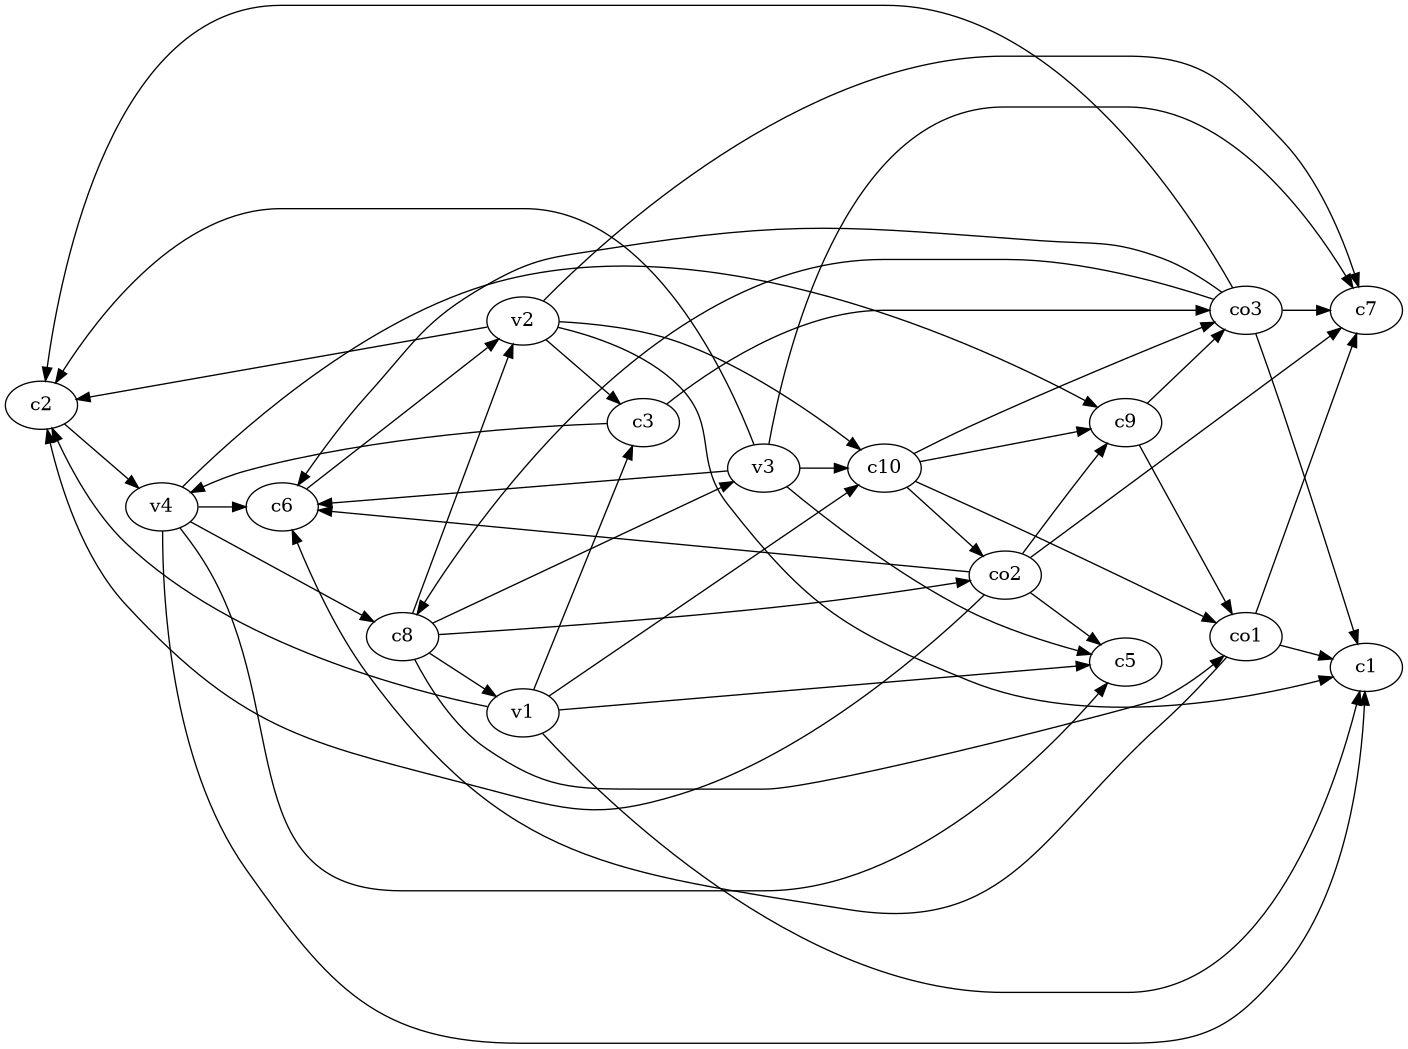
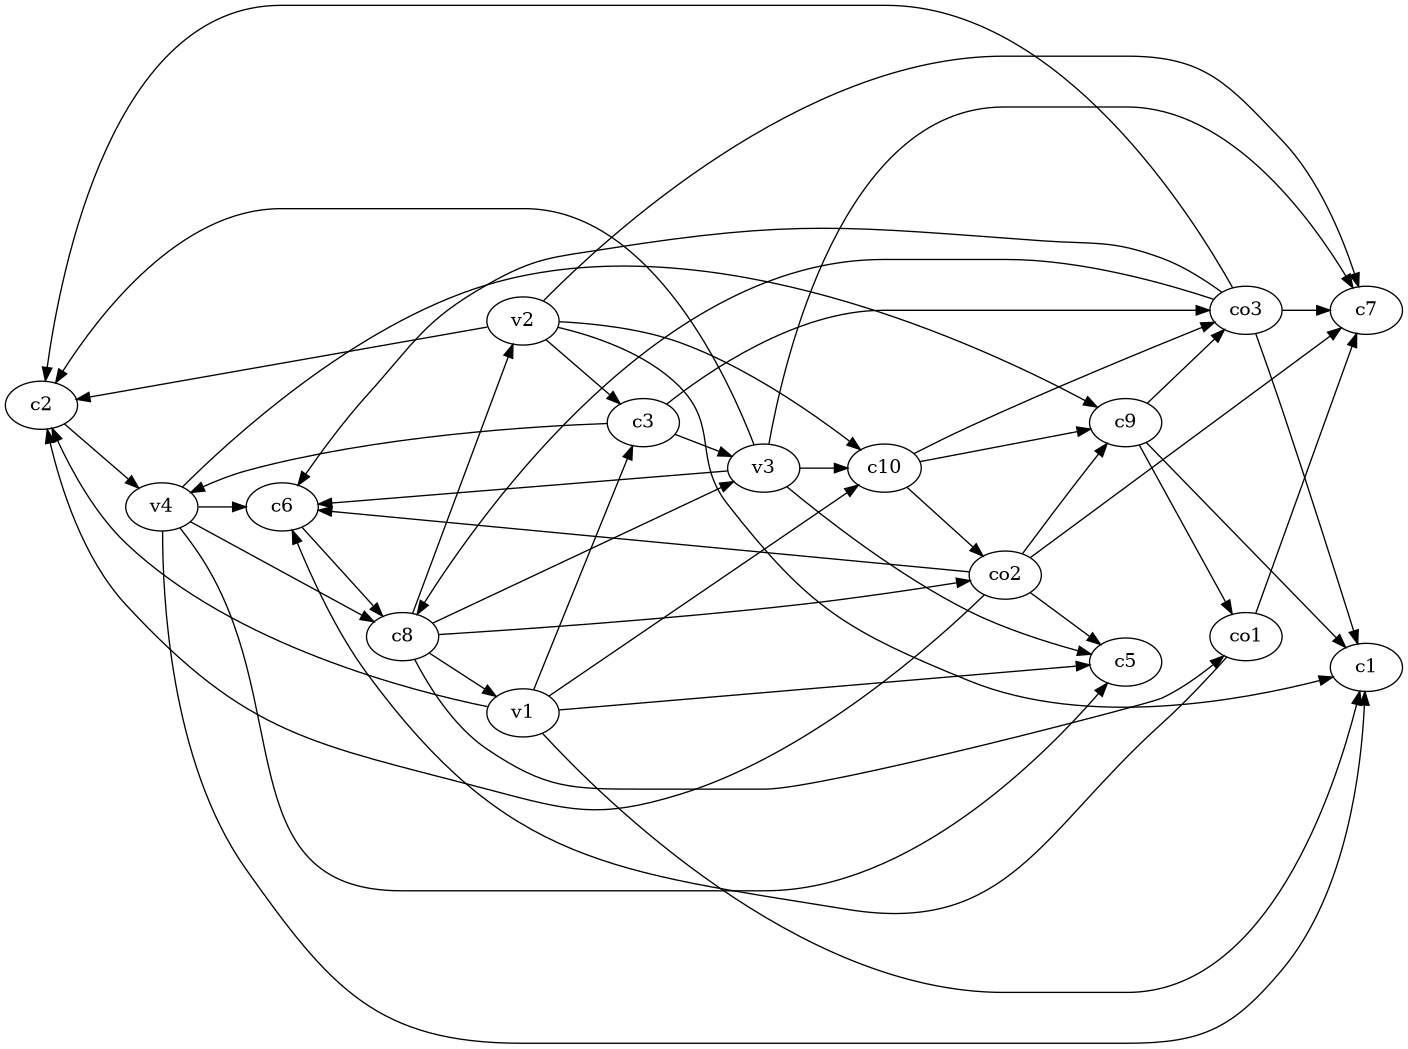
(397, 418) -> (338, 566)
none -> (697, 443)
(1060, 548) -> none
(1300, 650) -> (1241, 540)
